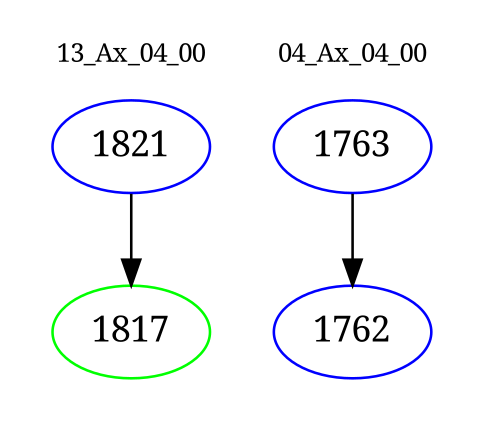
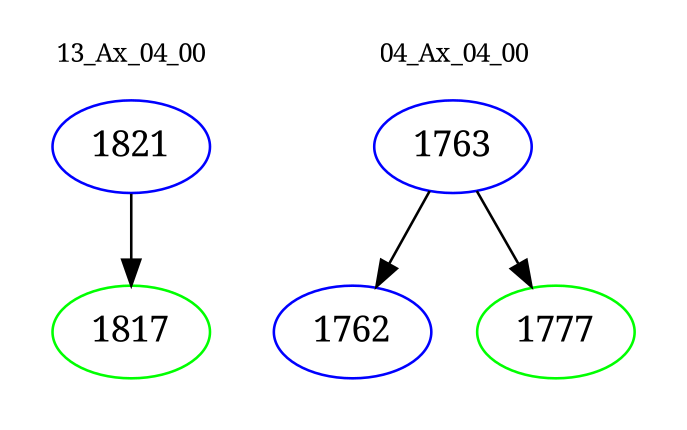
none -> (556, 332)
